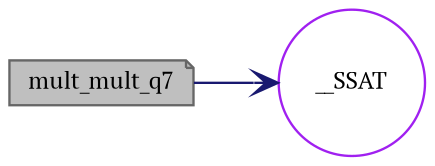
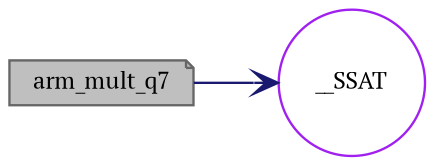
(101, 83) -> (101, 83)
